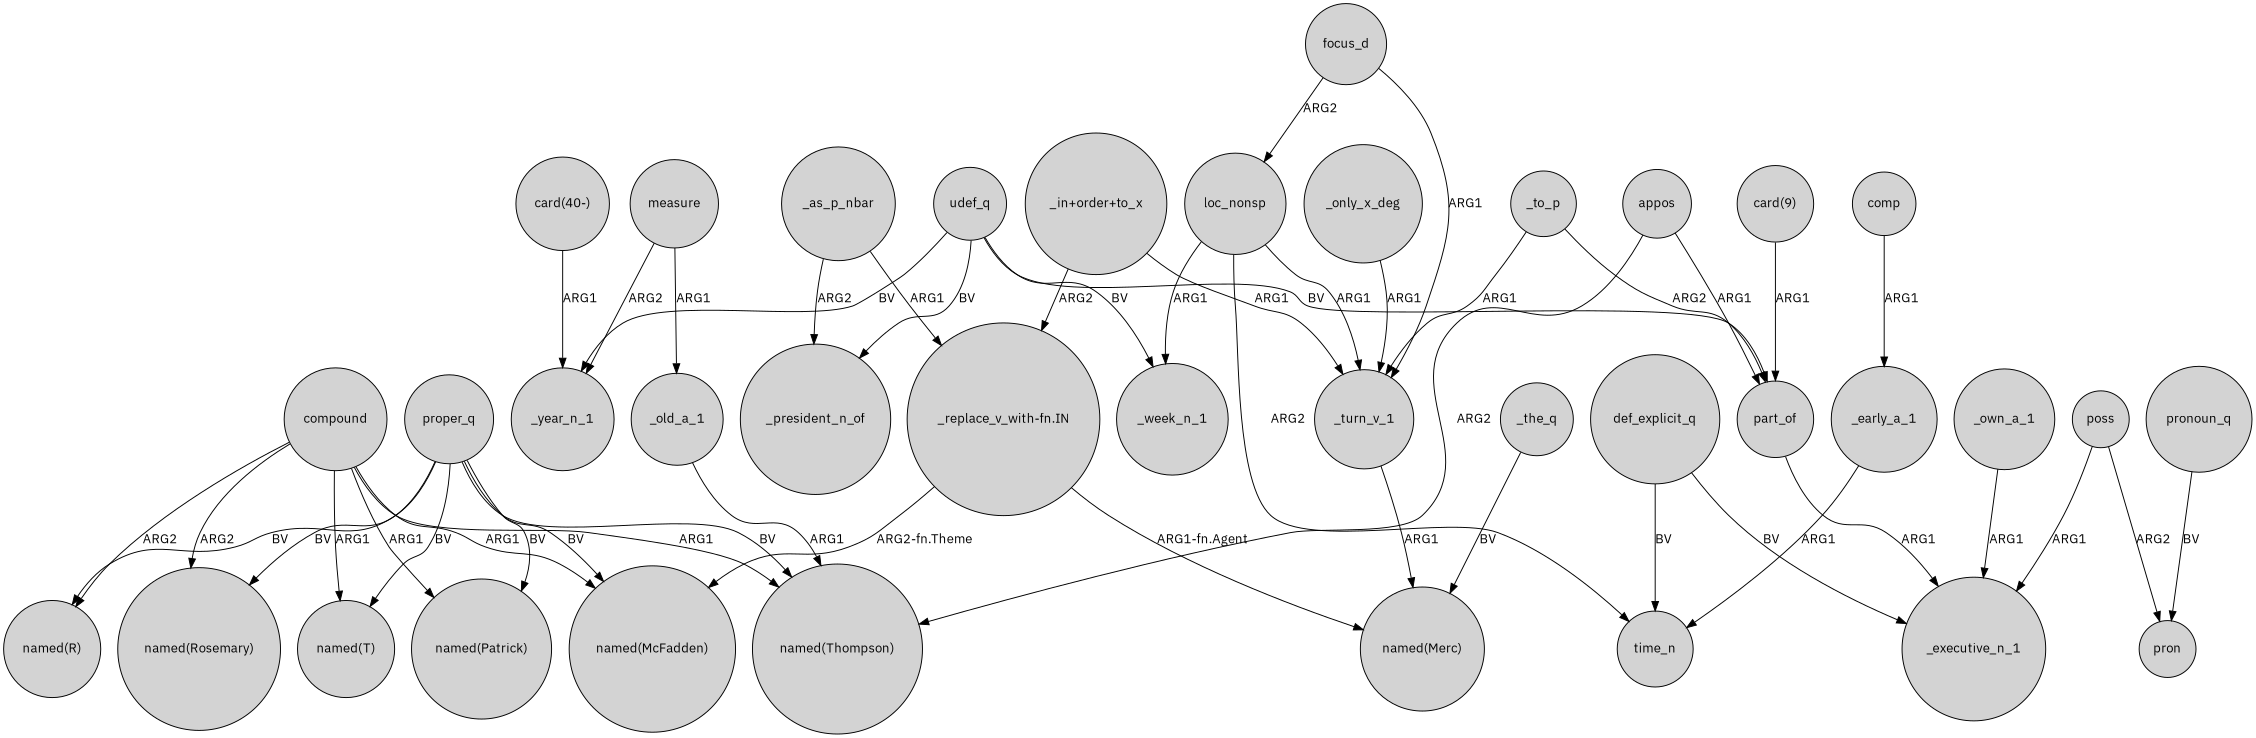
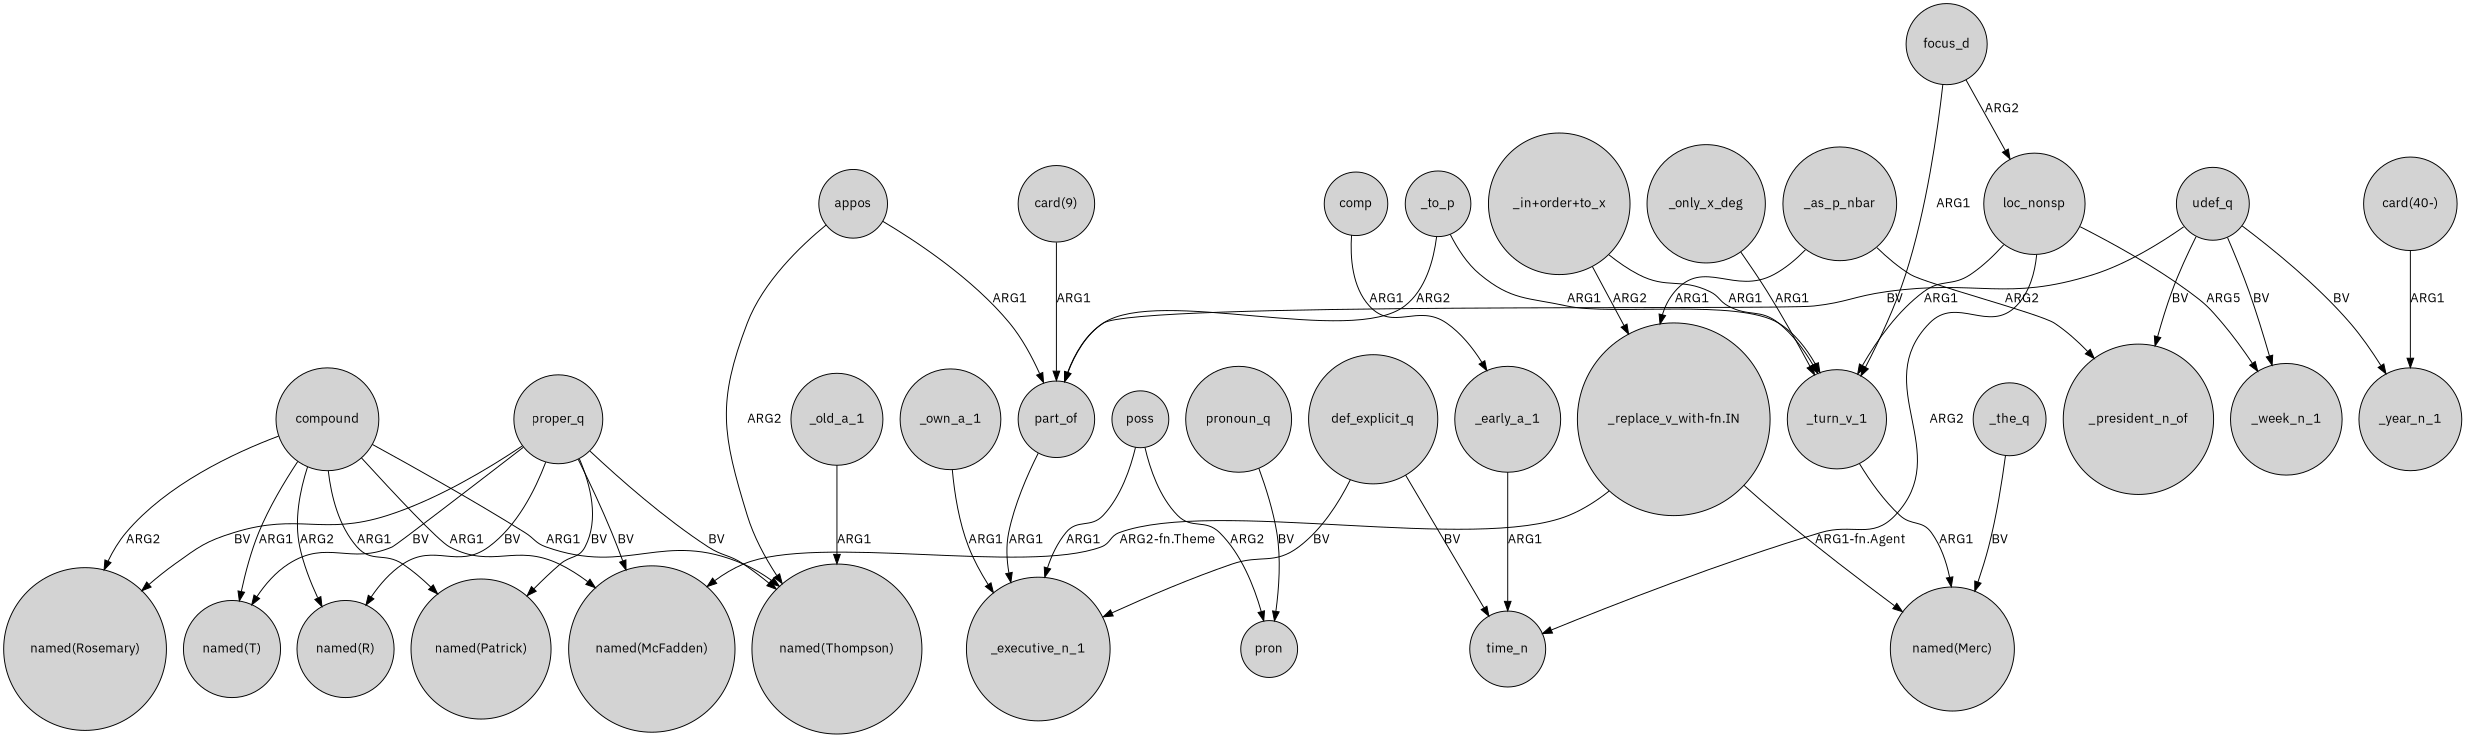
(674, 204) -> none
(1191, 299) -> (2224, 299)
